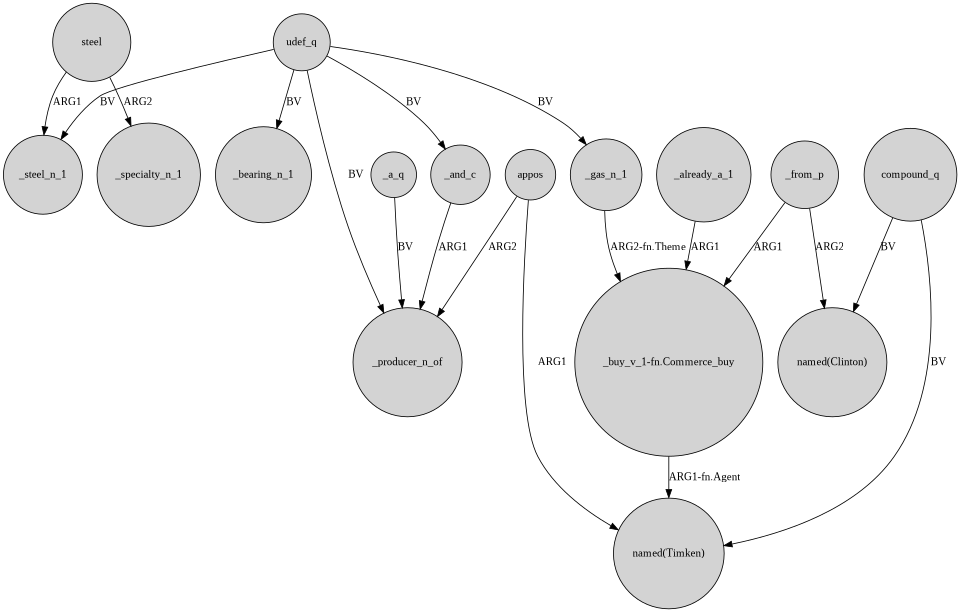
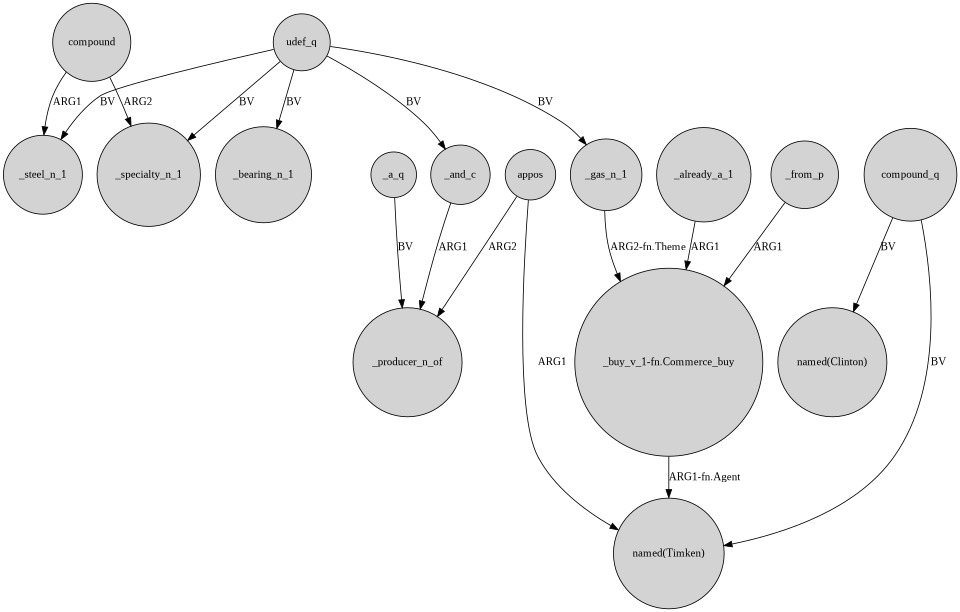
(92, 42) -> (92, 42)
(337, 190) -> (237, 98)
(816, 254) -> none
